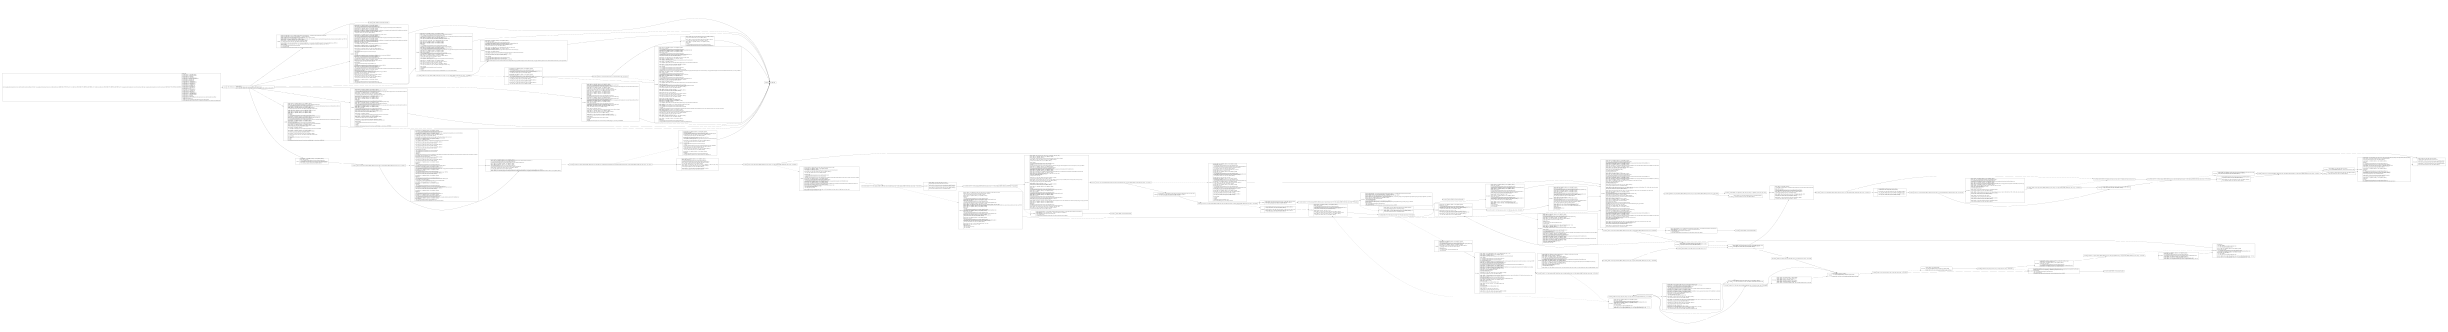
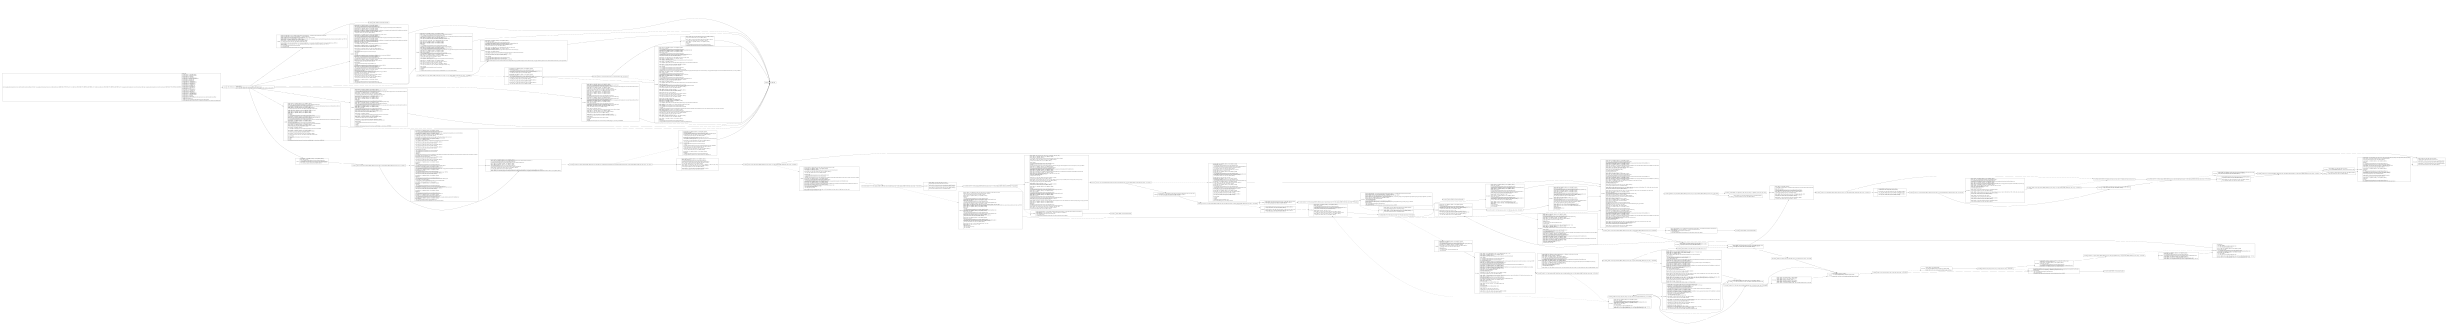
none -> (1692, 267)
